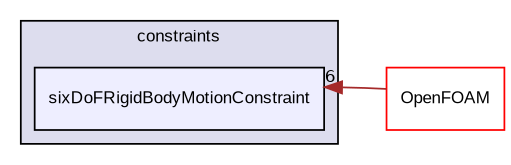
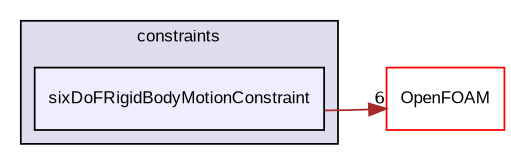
(364, 88) -> (349, 110)
